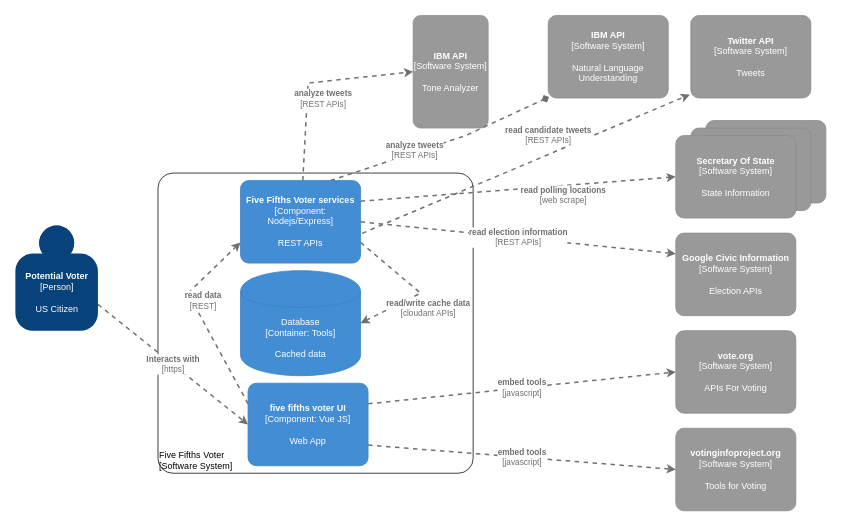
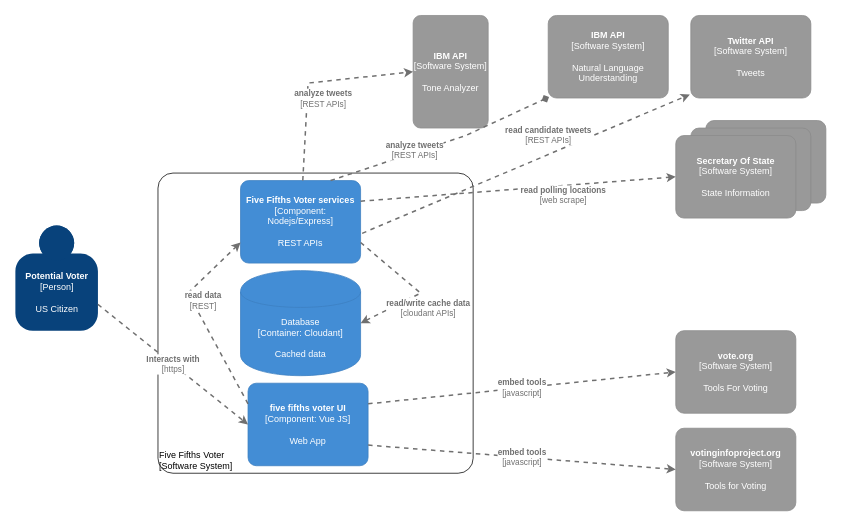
(450, 231) -> none
(735, 274) -> none
(300, 338) -> (300, 338)
(735, 372) -> (735, 372)
